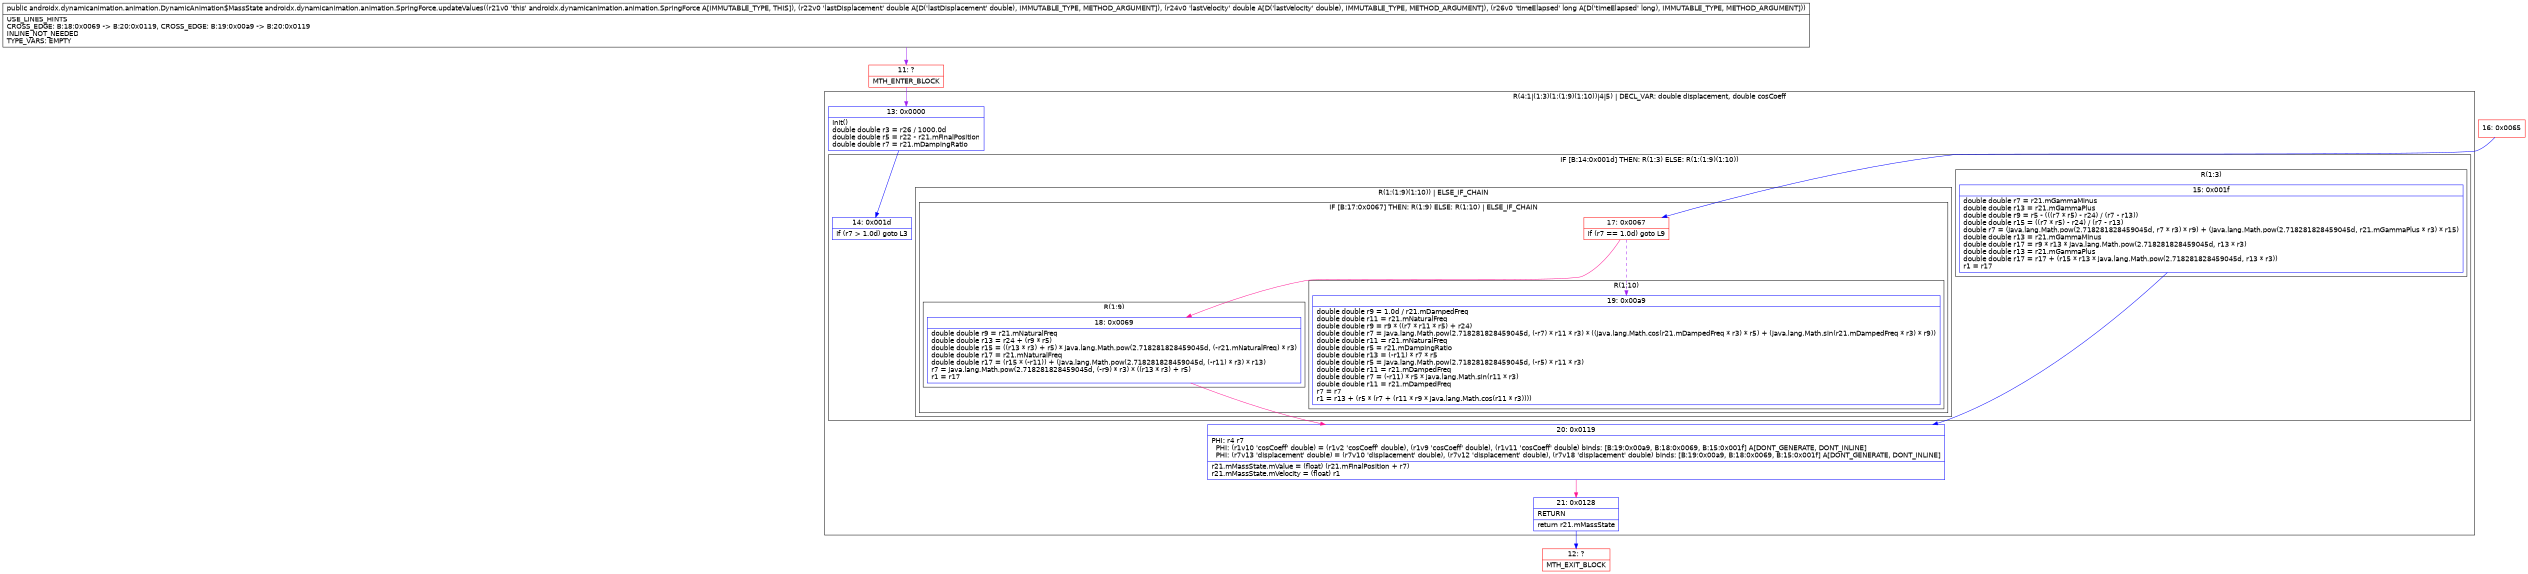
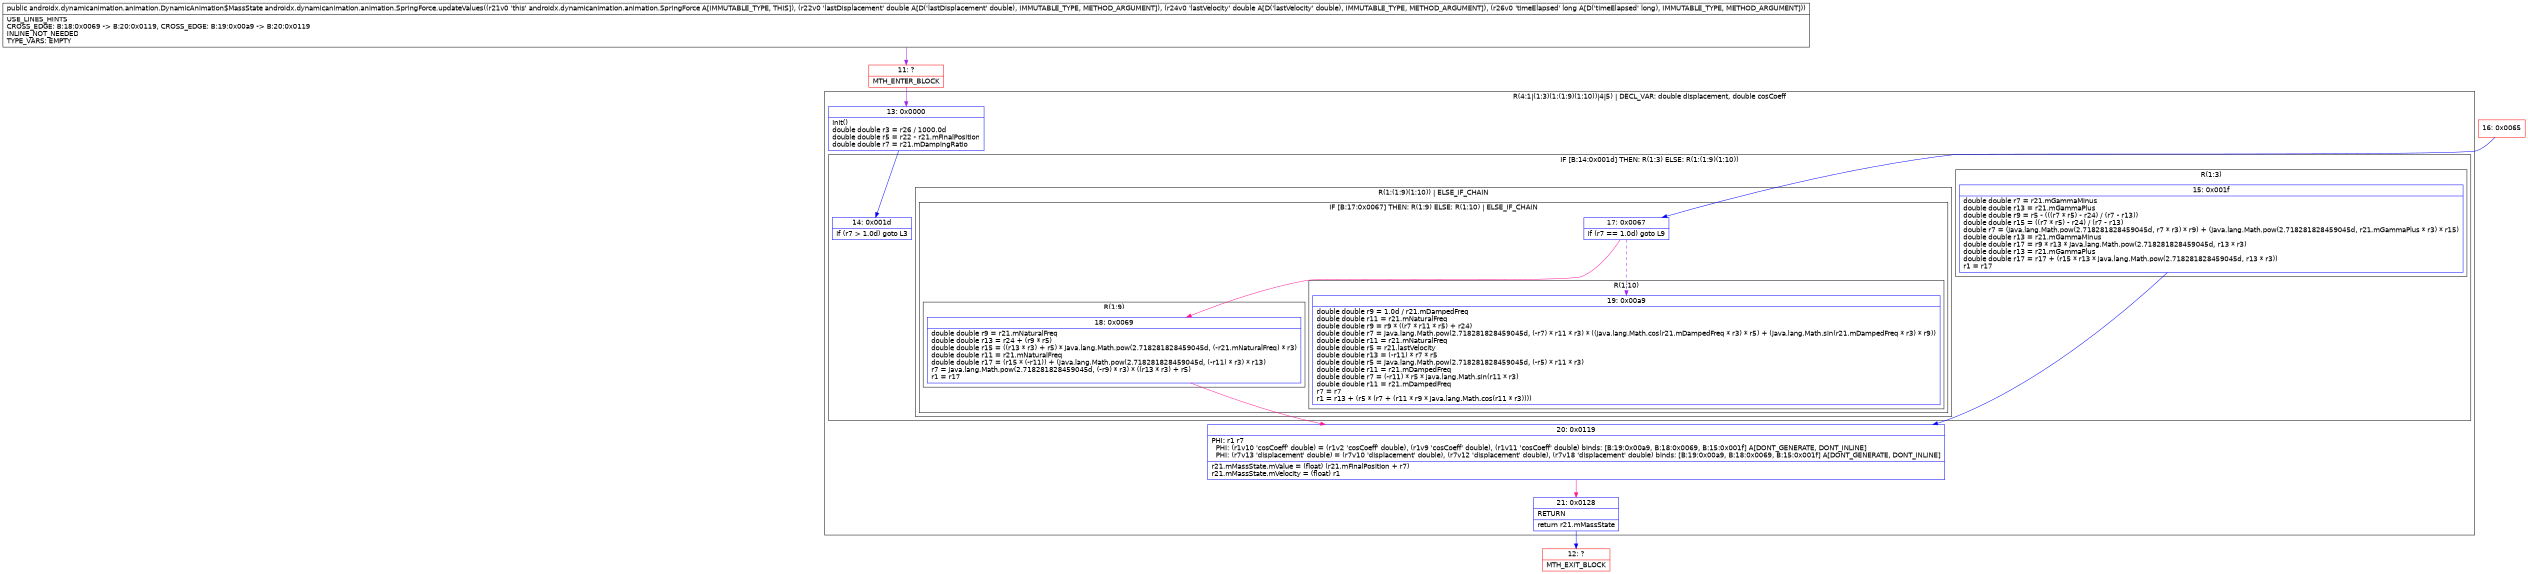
(1626, 229) -> (1626, 229)
(1384, 348) -> (1376, 348)
(997, 355) -> (997, 355)
(1229, 441) -> (1229, 441)
